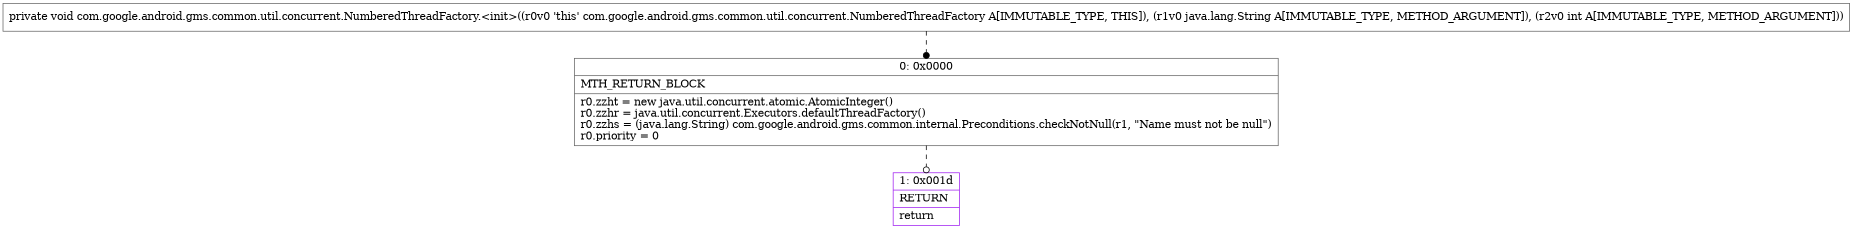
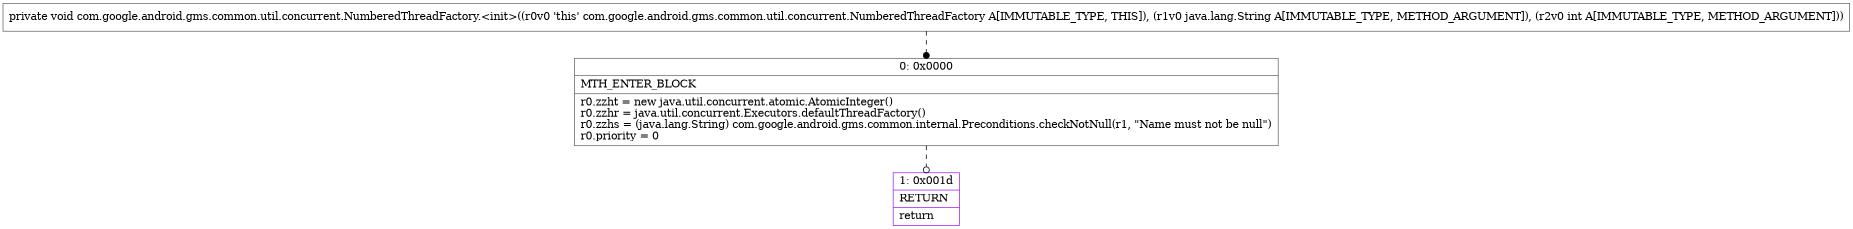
(643, 84) -> (638, 84)
